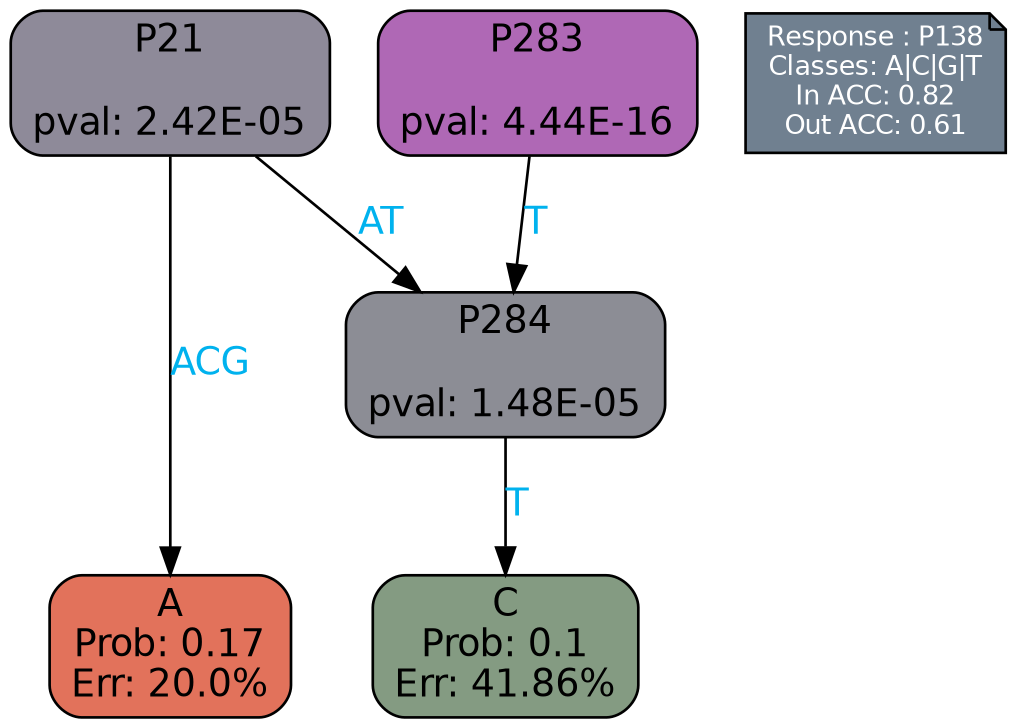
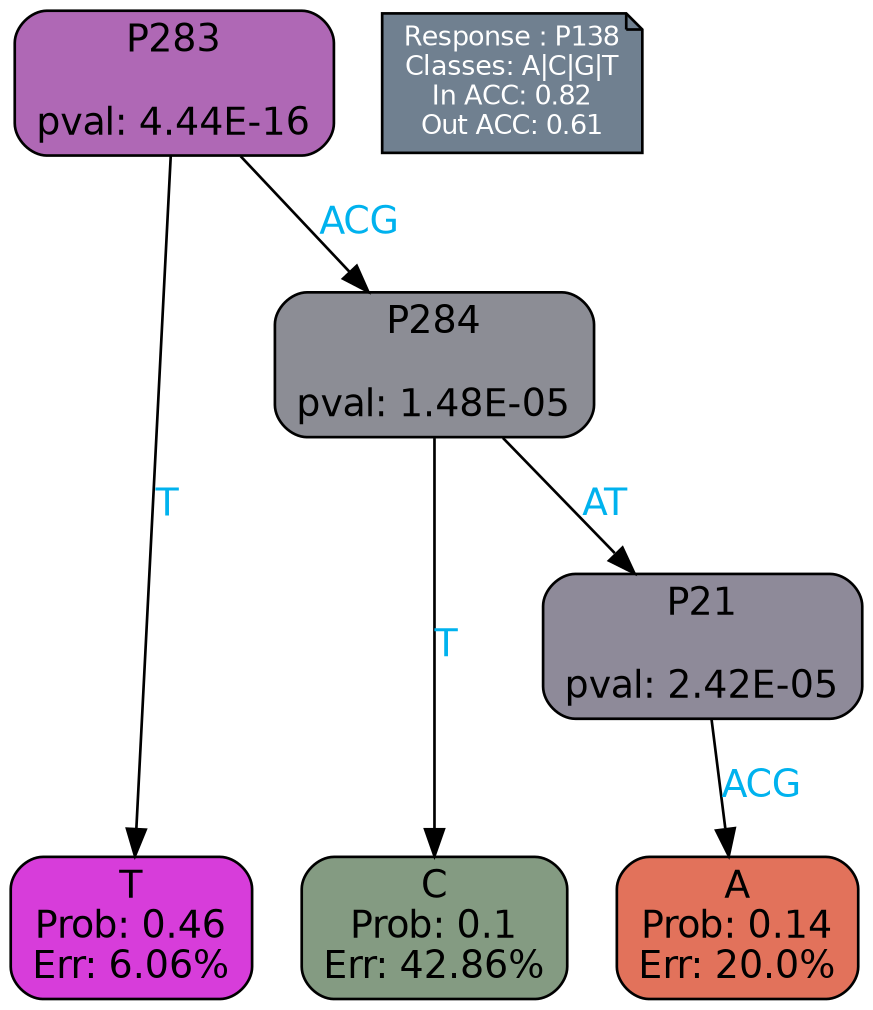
(328, 215) -> (559, 496)
(536, 224) -> (359, 224)
(170, 646) -> (738, 928)
(506, 646) -> (434, 928)
none -> (131, 928)
